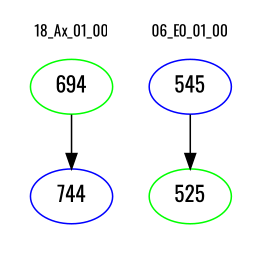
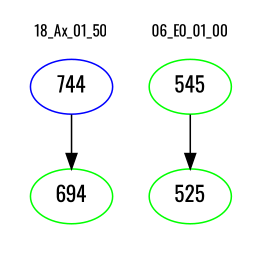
(72, 33) -> (72, 33)
(190, 87) -> (190, 87)
(72, 134) -> (72, 134)
